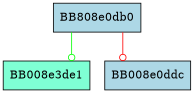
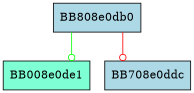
(47, 75) -> (47, 75)
(148, 75) -> (148, 75)
